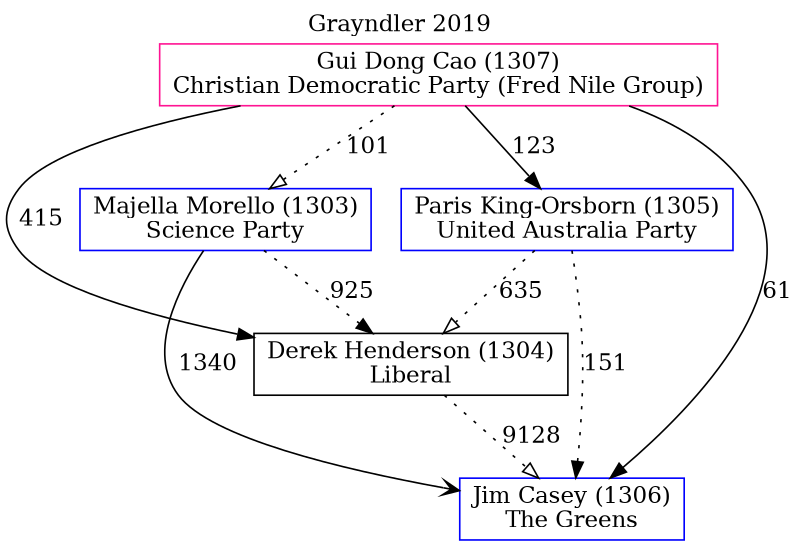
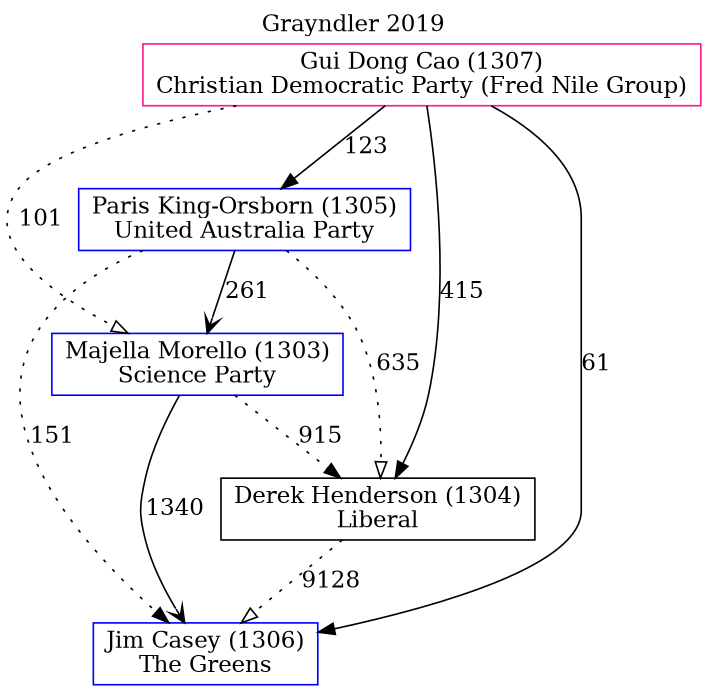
none -> (224, 284)
(352, 292) -> (321, 437)
